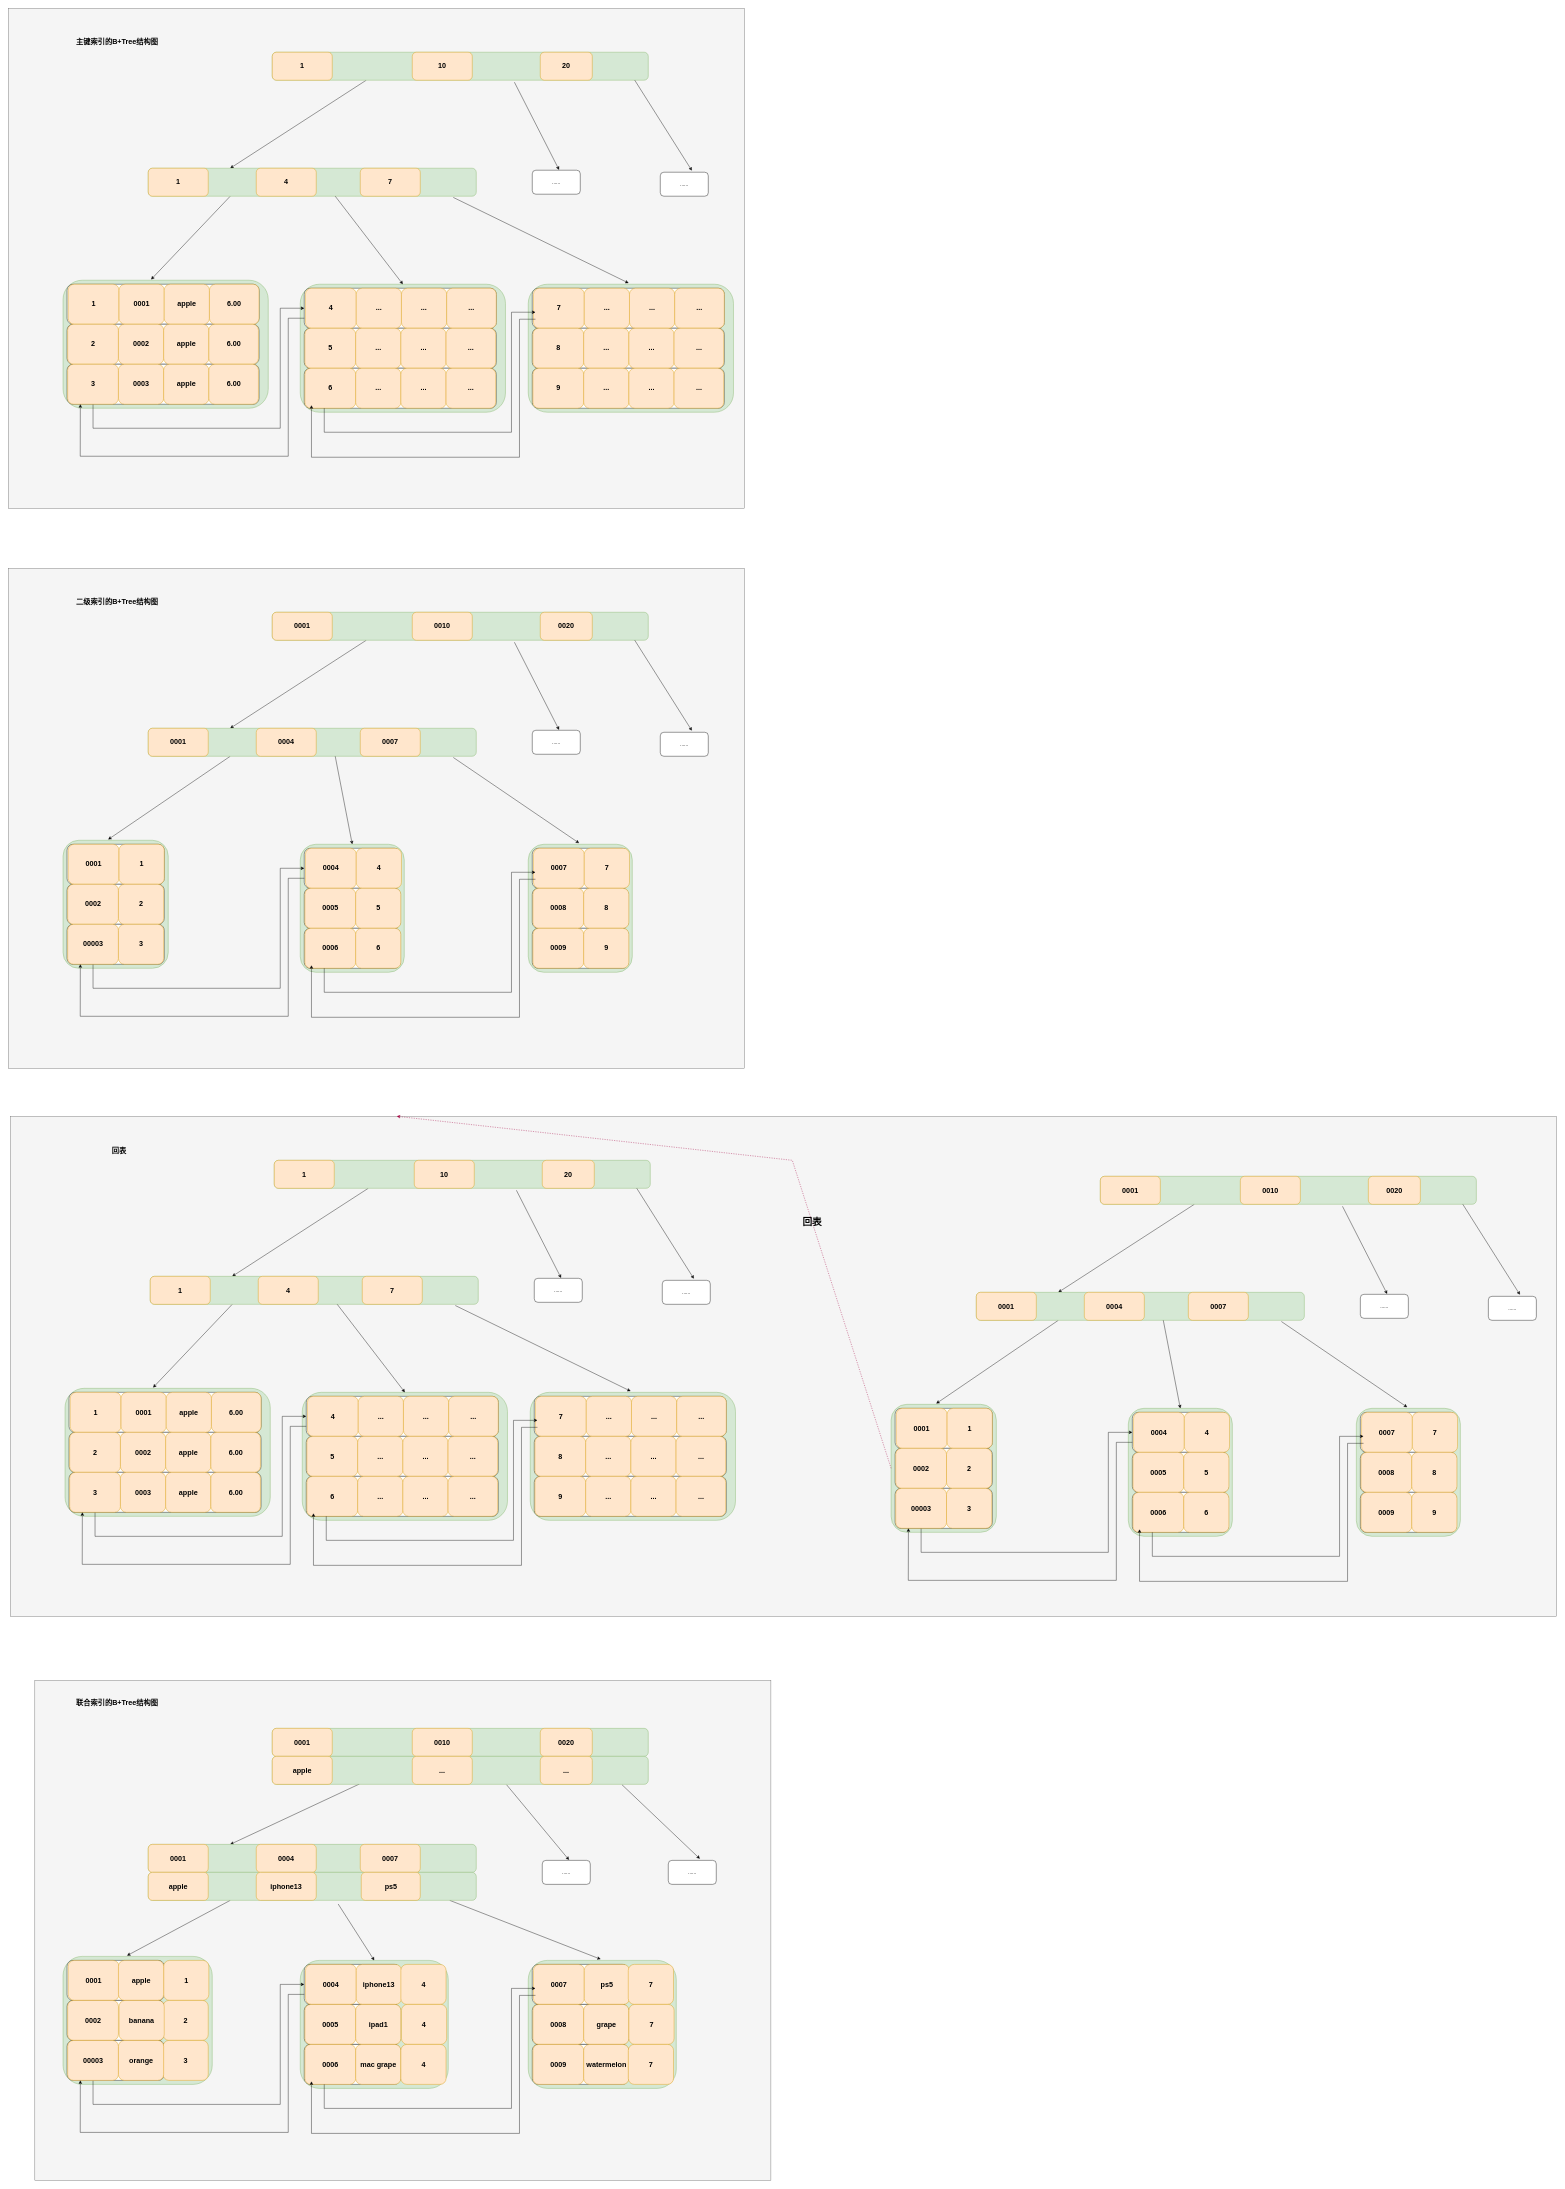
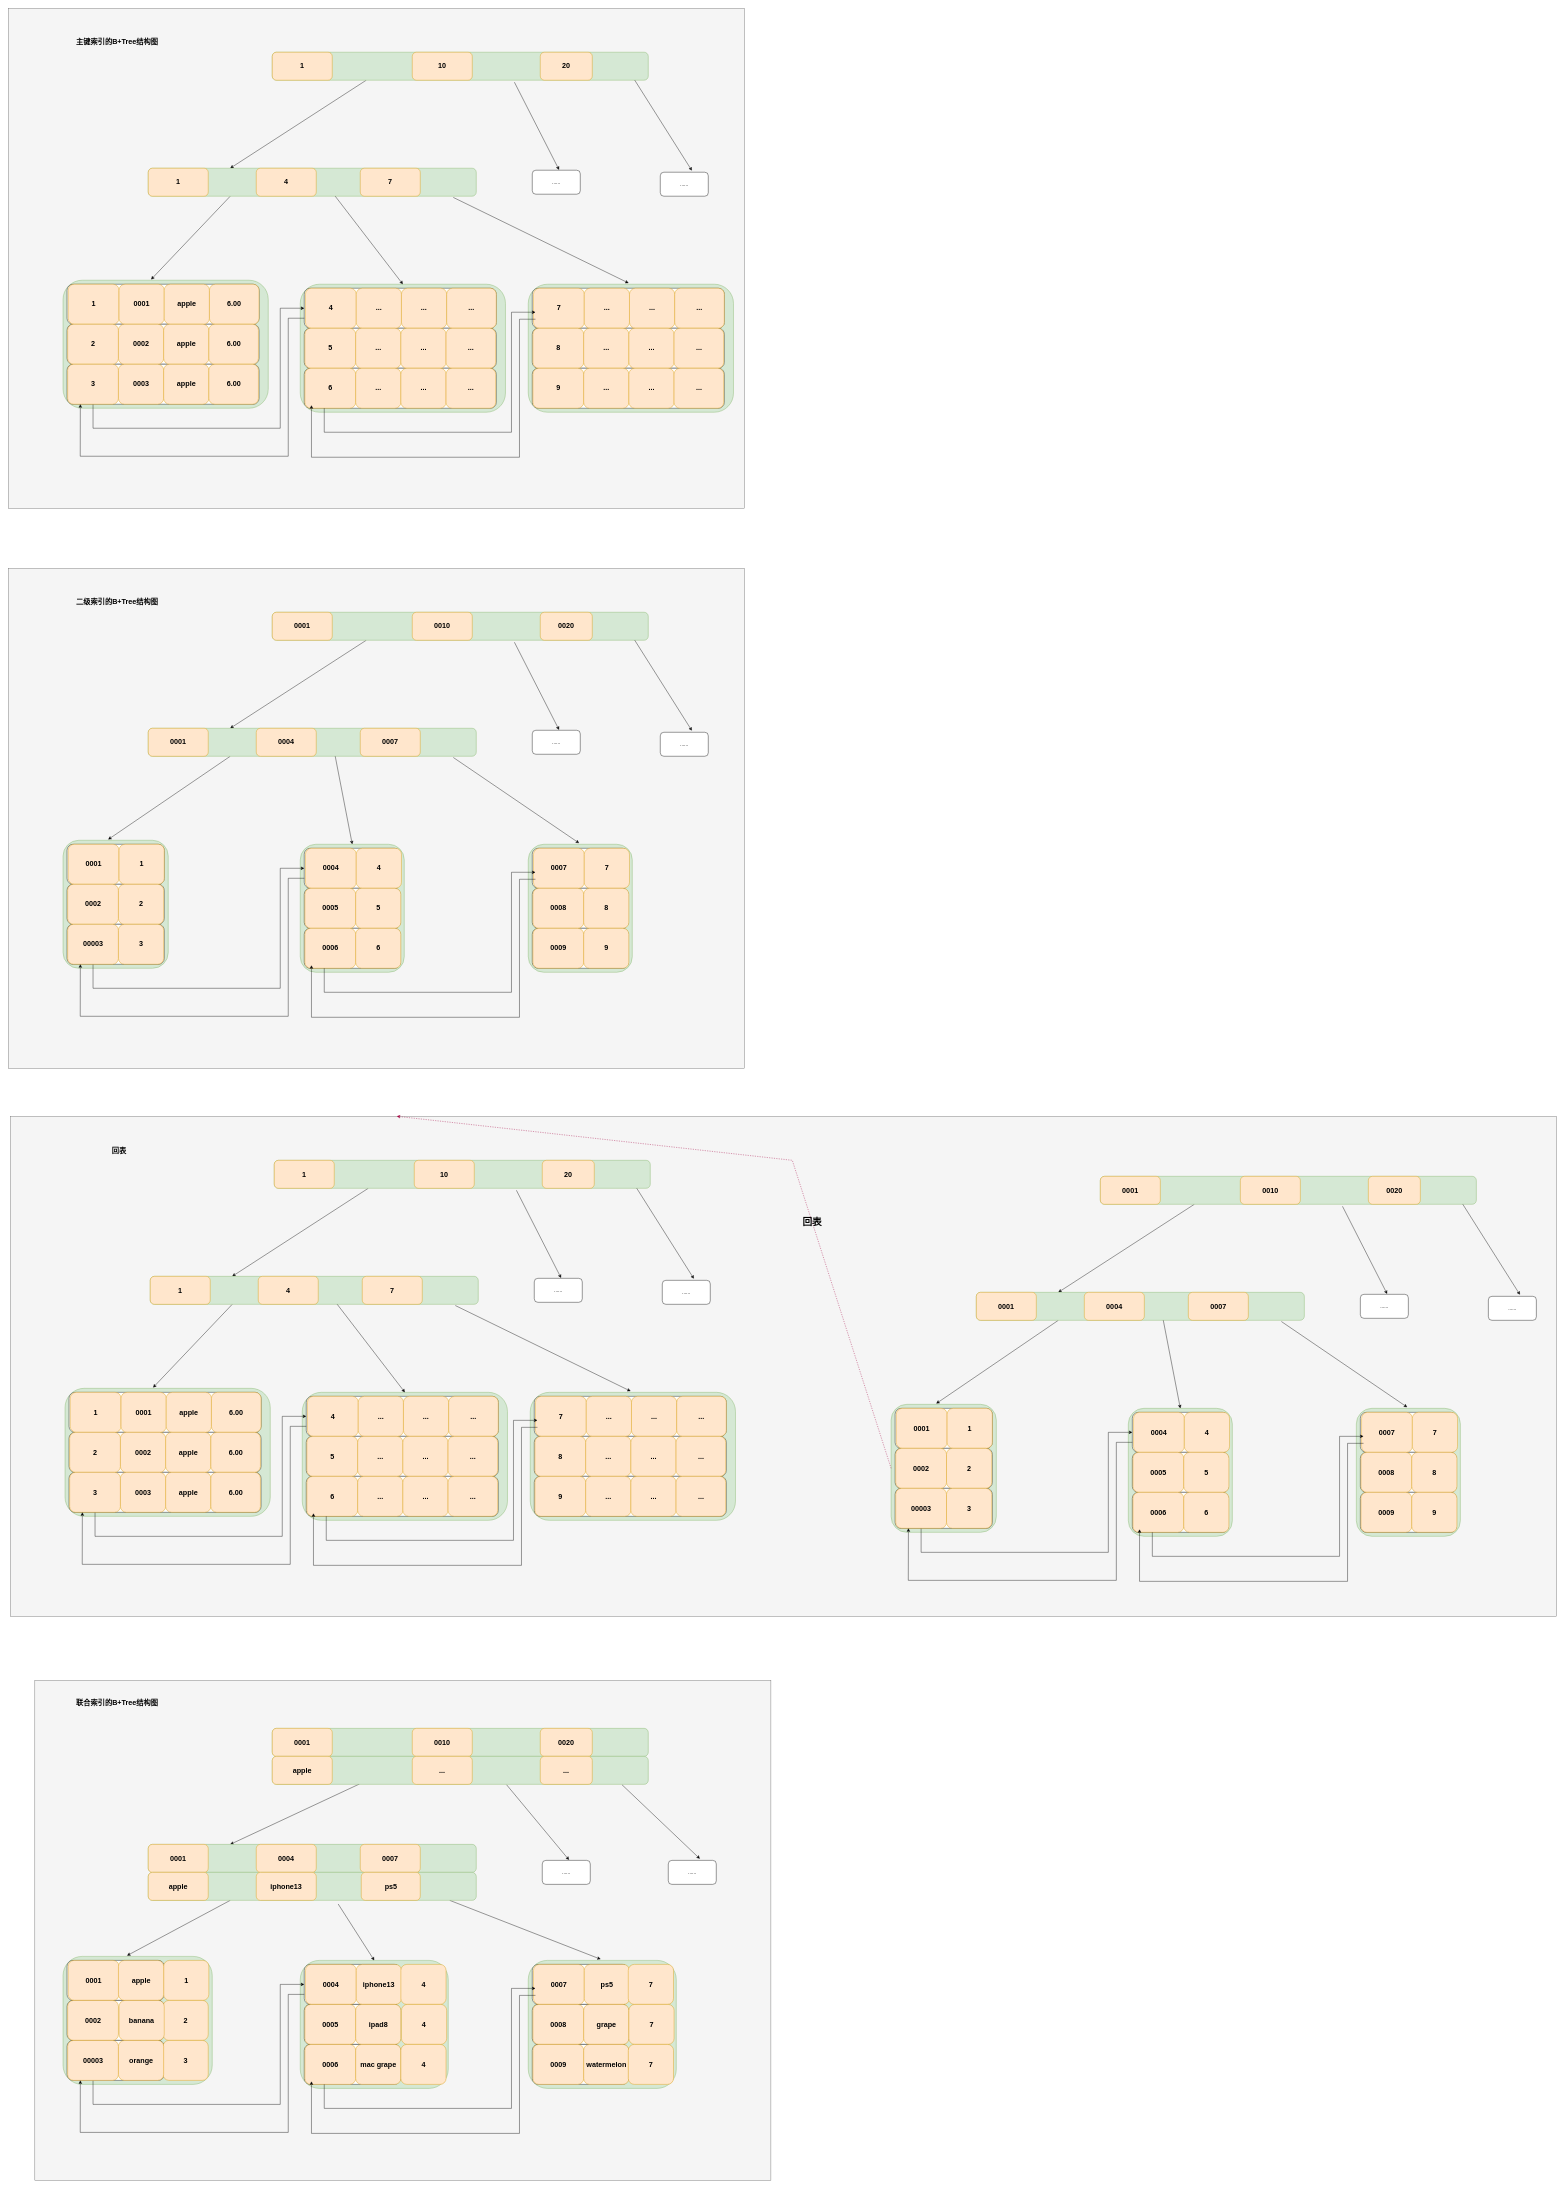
(378, 2024) -> (378, 2024)
